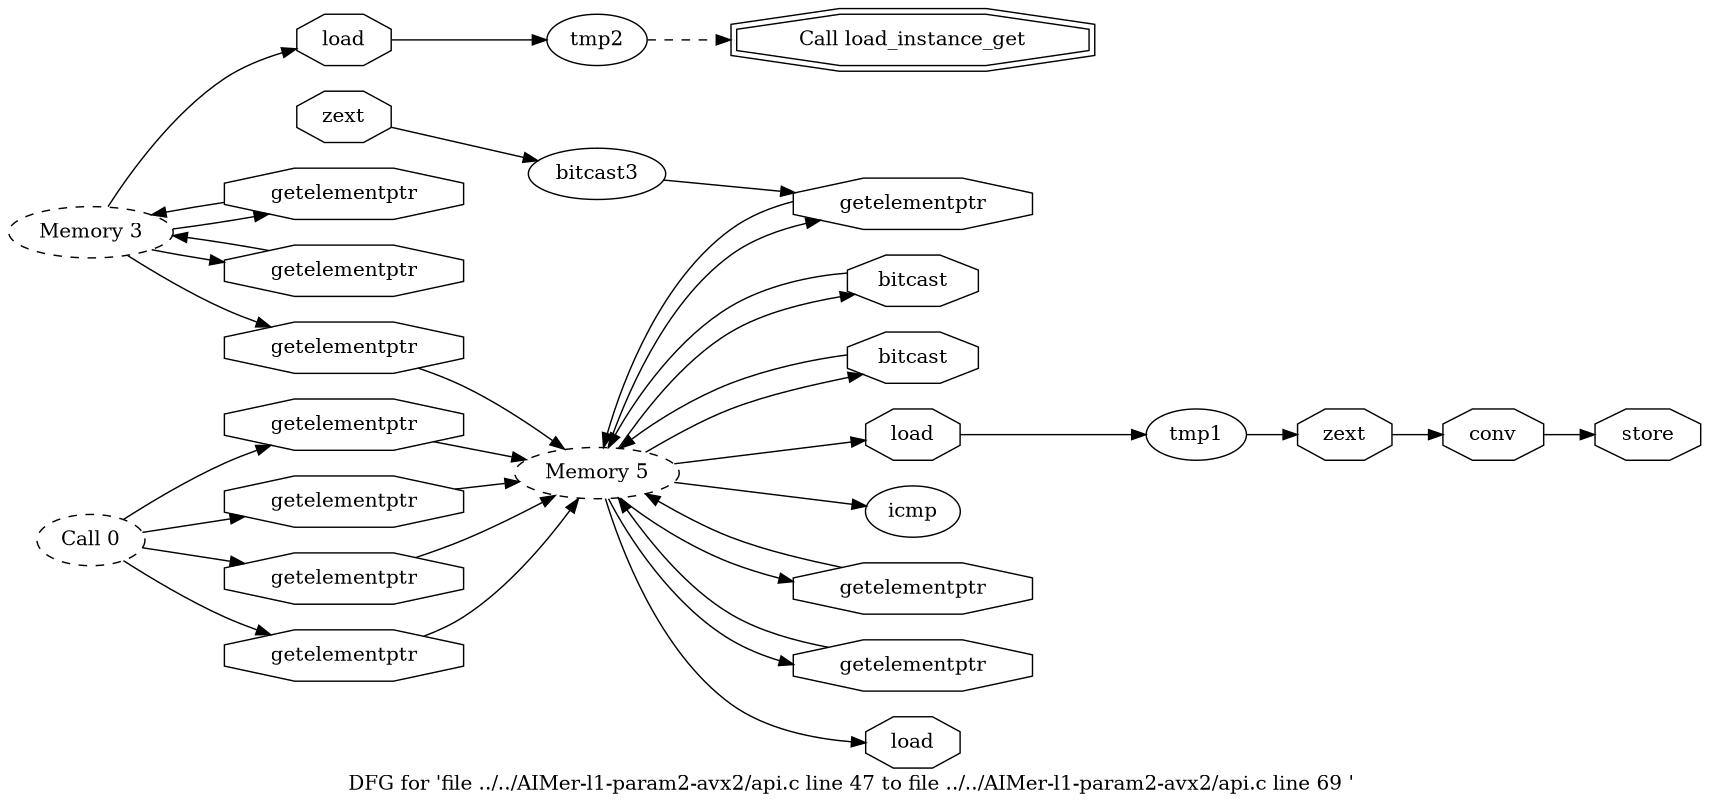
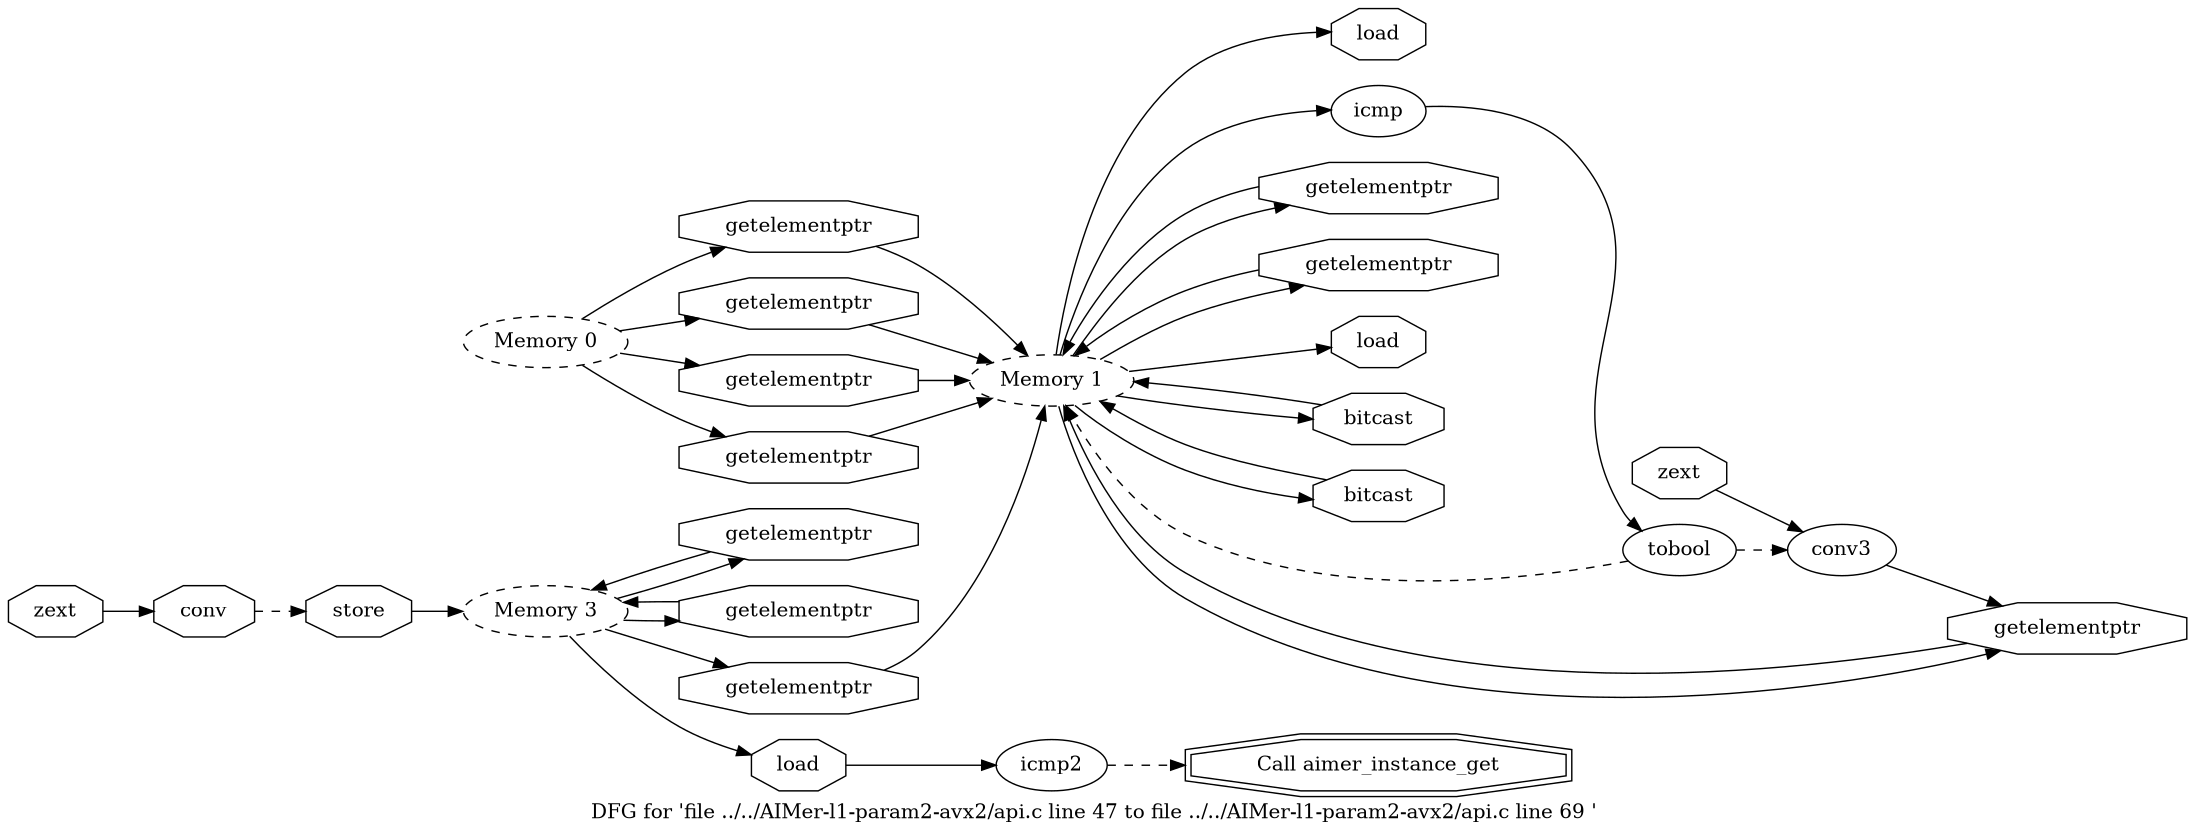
(597, 40) -> (1052, 765)
(913, 40) -> (1379, 765)
(597, 174) -> (1842, 550)
(1196, 435) -> none
(1562, 435) -> (273, 611)
(597, 473) -> (1052, 380)
(91, 540) -> (546, 342)
none -> (1680, 550)
none -> (430, 611)
